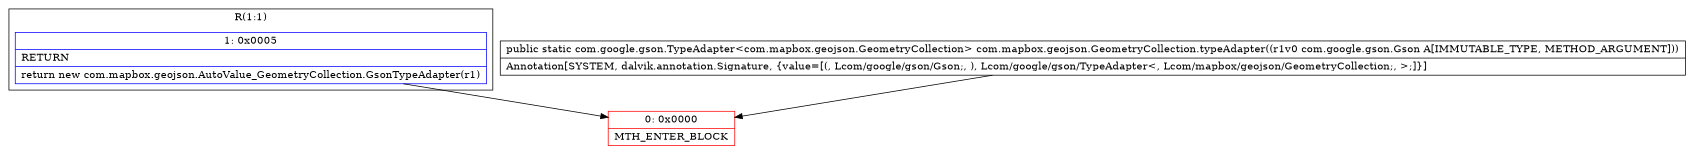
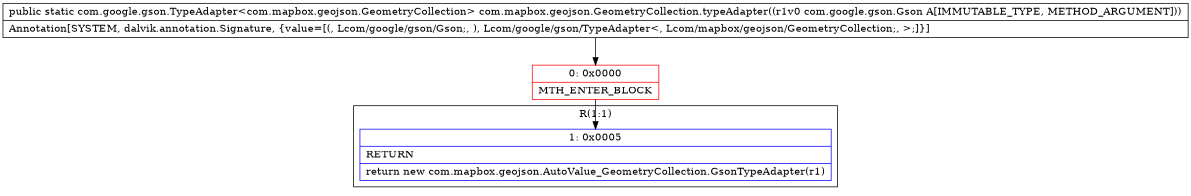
(502, 100) -> (596, 111)
